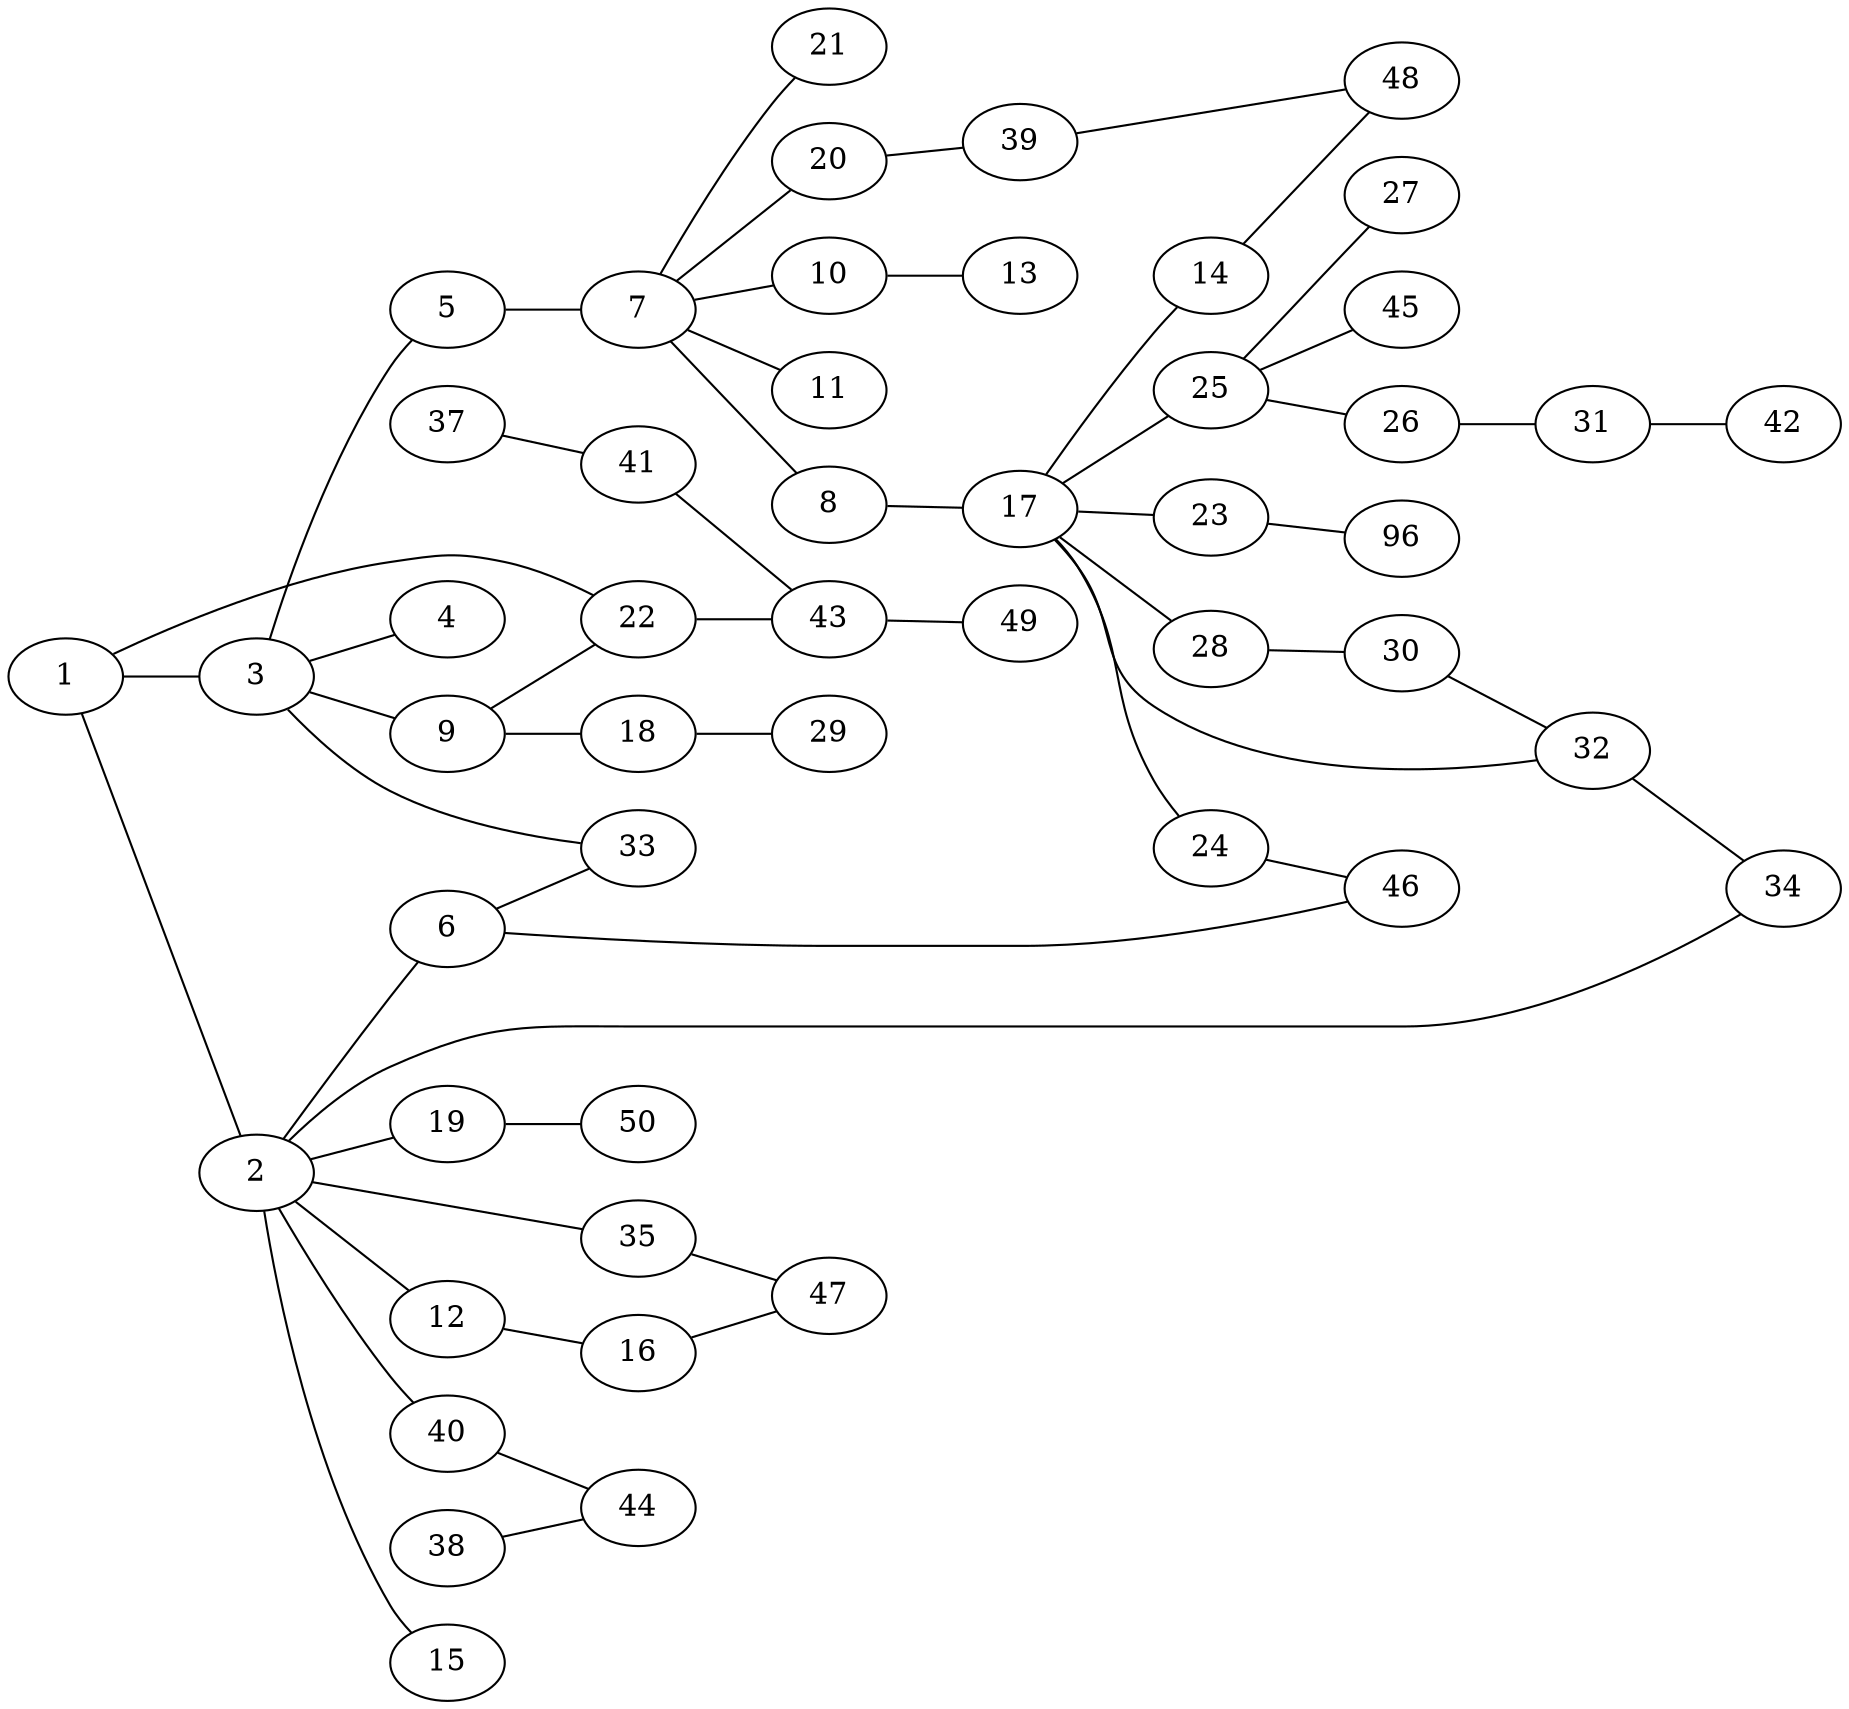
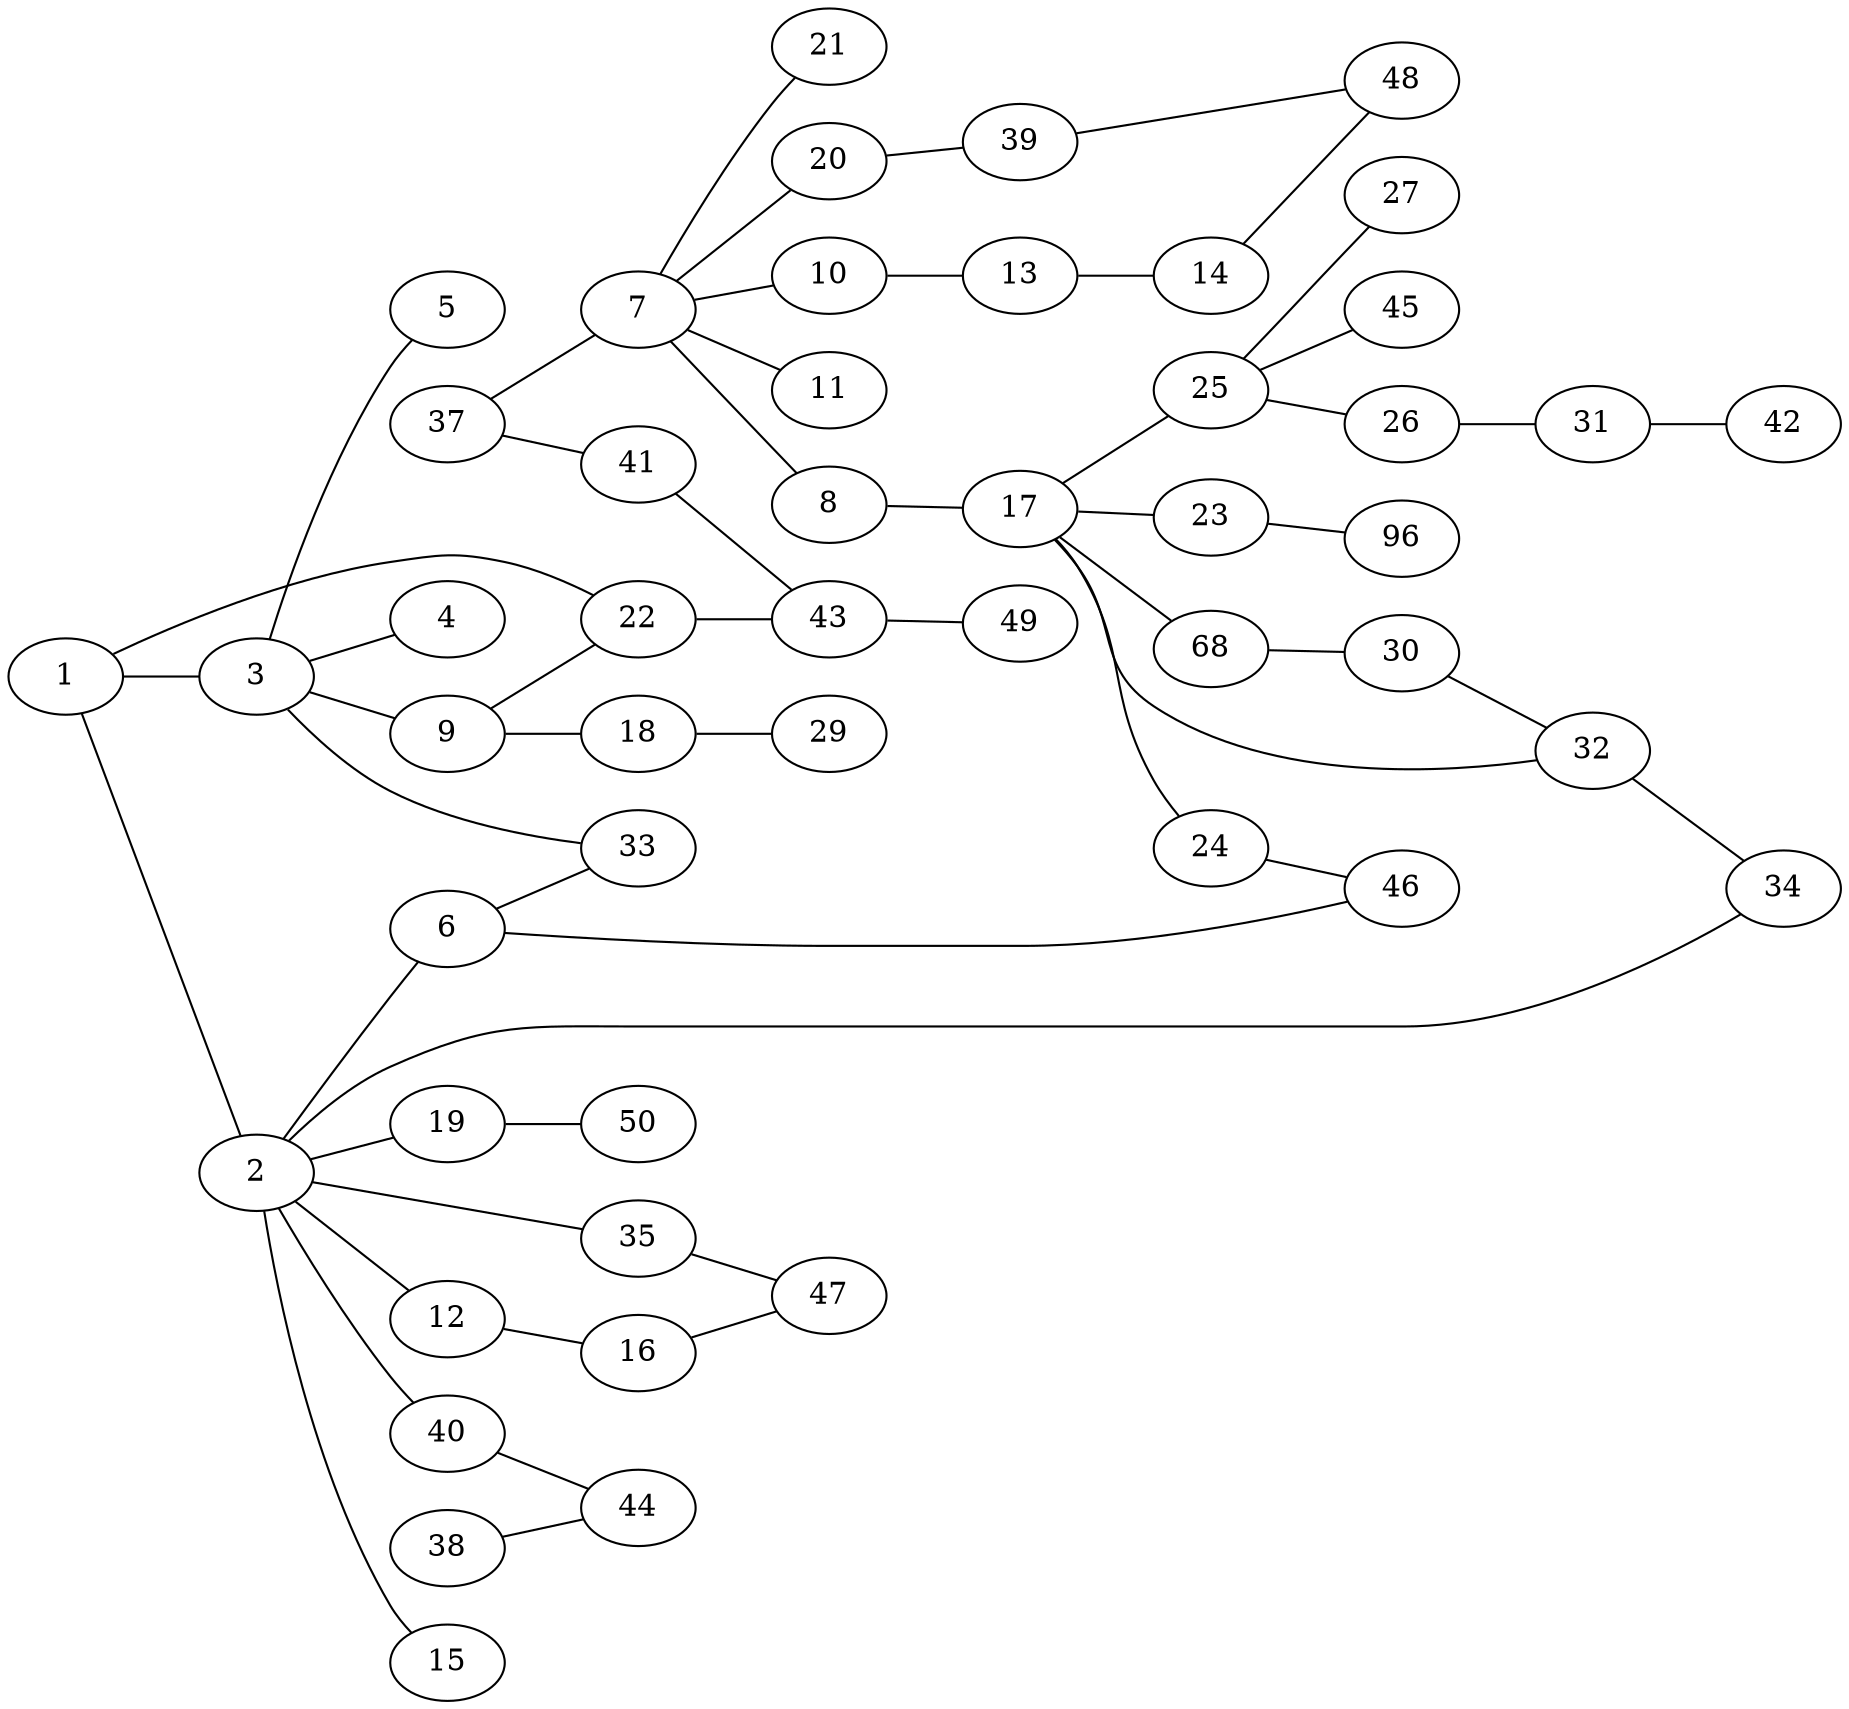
(543, 310) -> (543, 367)
(1109, 389) -> (1116, 276)
(1211, 649) -> (1211, 649)
